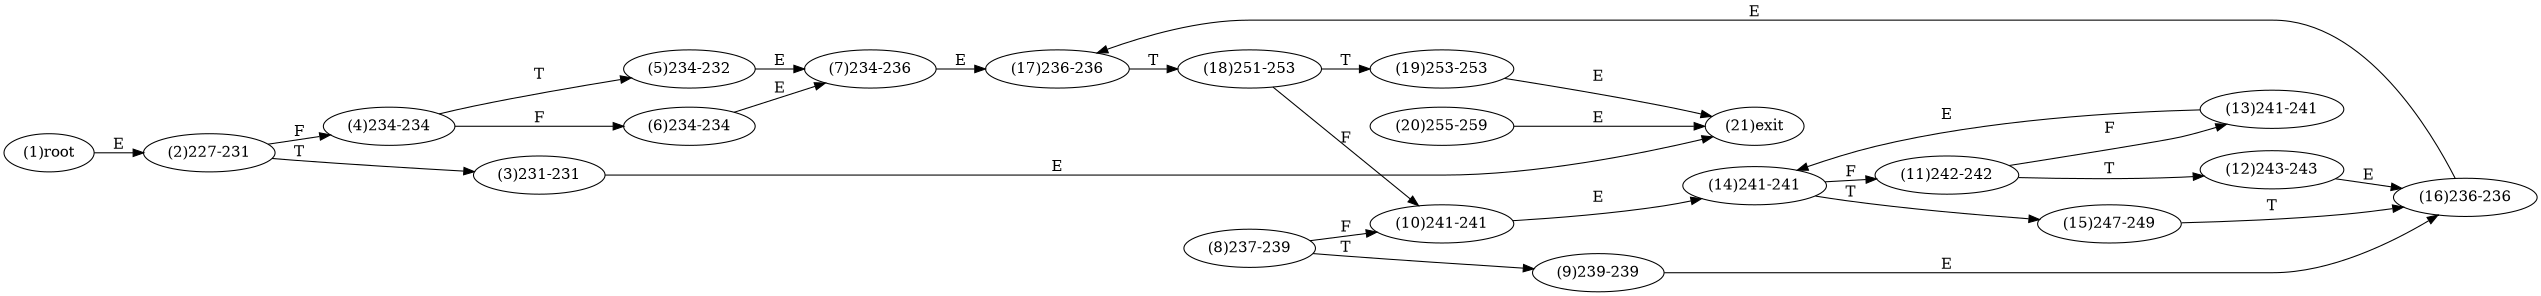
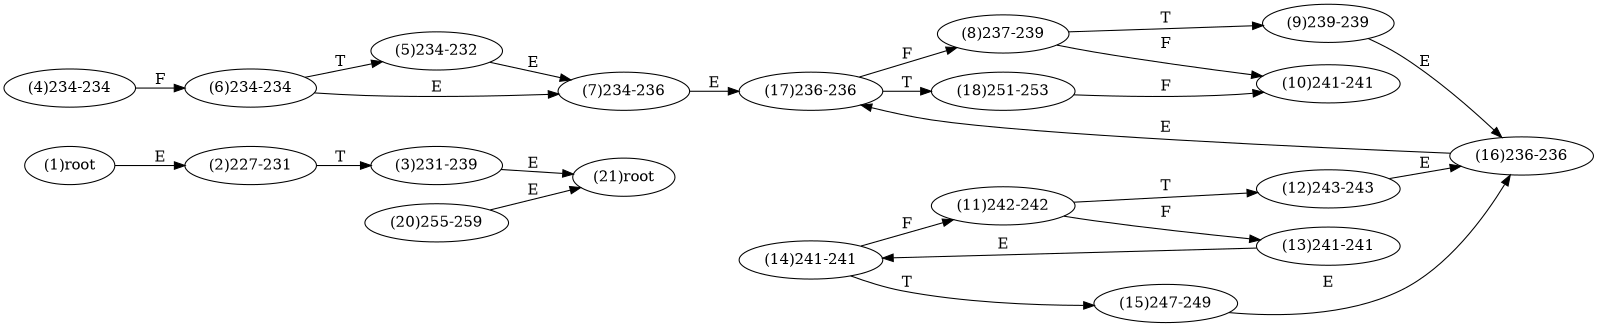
none -> (903, 64)
(1442, 69) -> none
(530, 95) -> (338, 71)
(1755, 126) -> (624, 177)
(294, 140) -> none
(539, 175) -> (437, 166)
(2272, 206) -> (1328, 283)
(1602, 214) -> none
